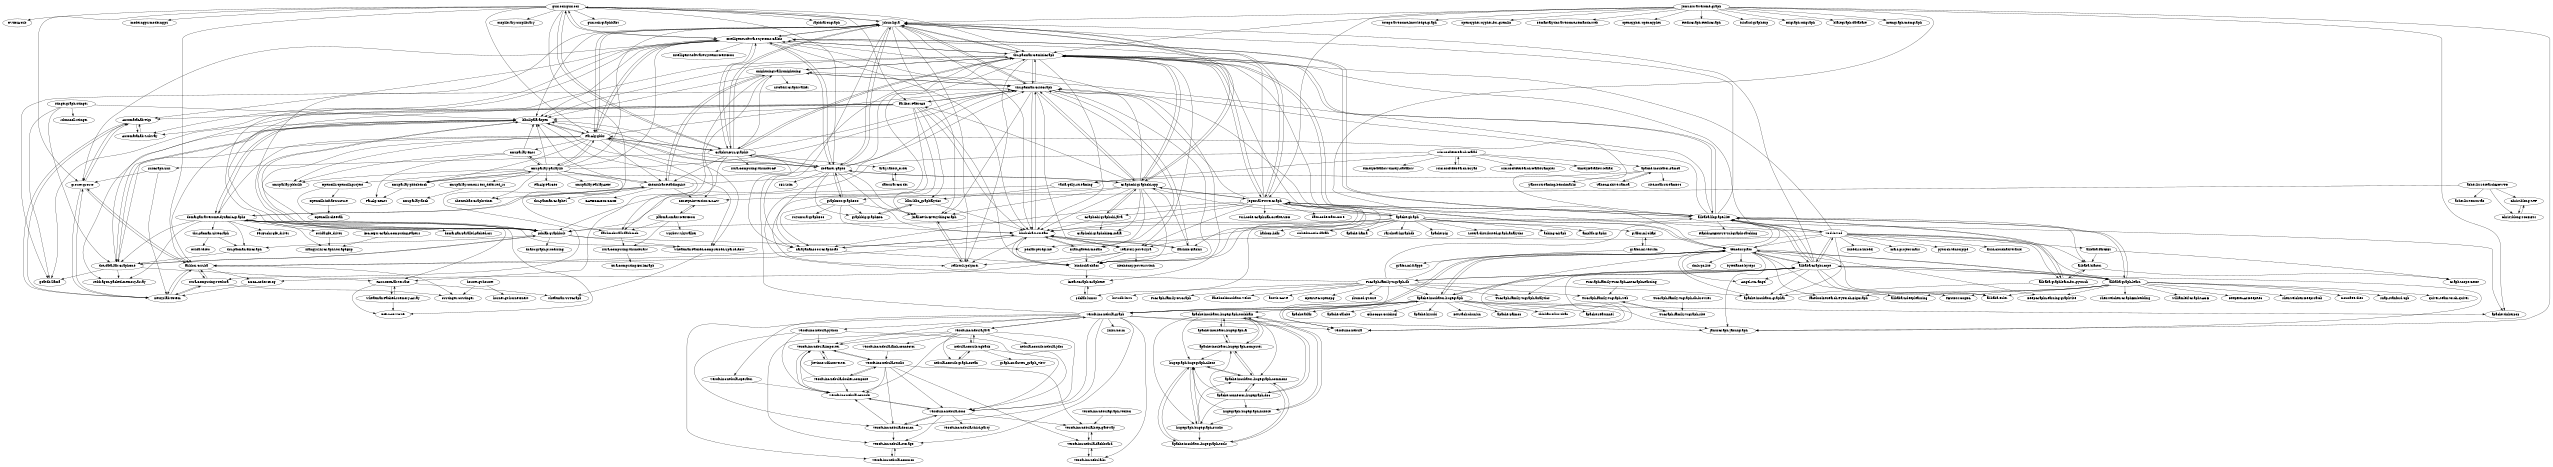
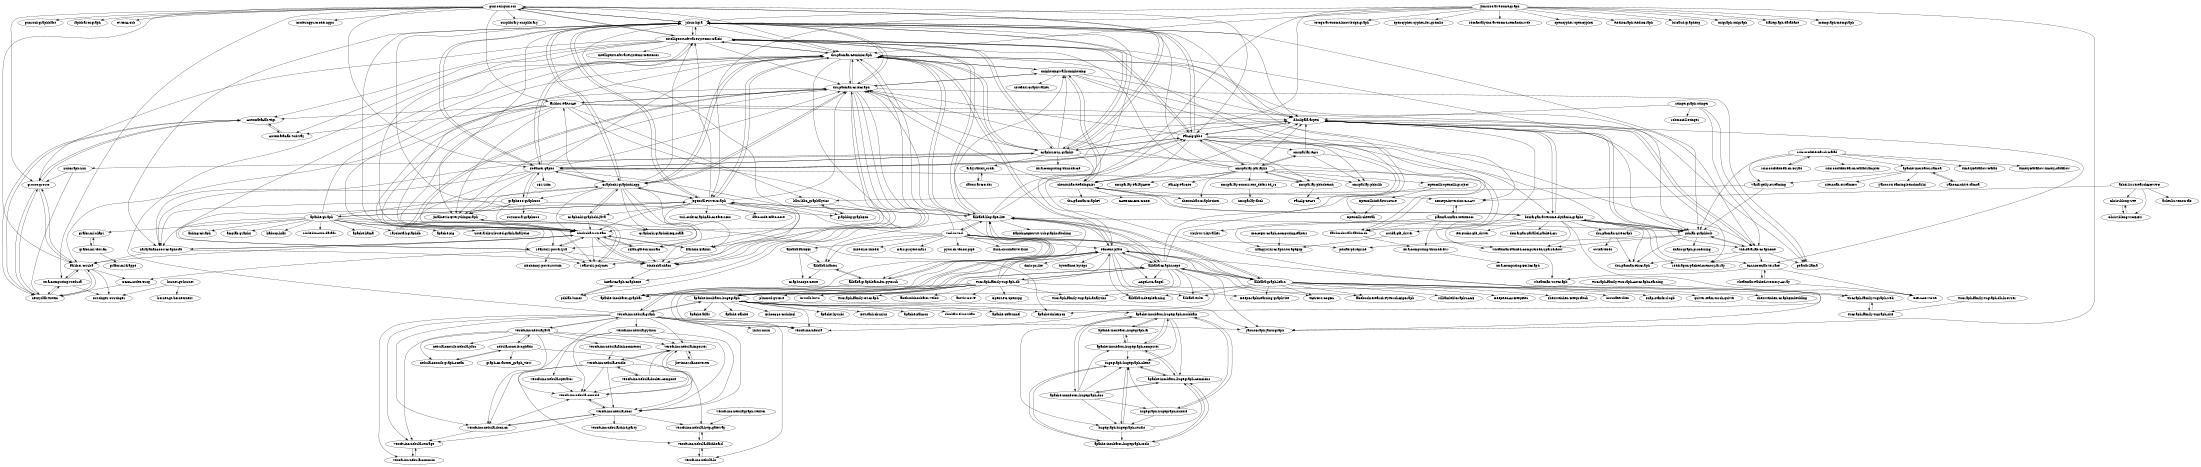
(962, 39) -> (398, 48)
(190, 257) -> (1695, 257)
